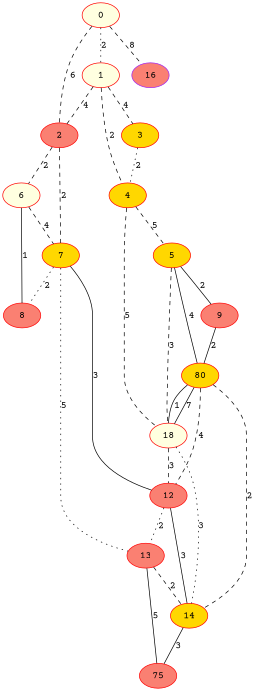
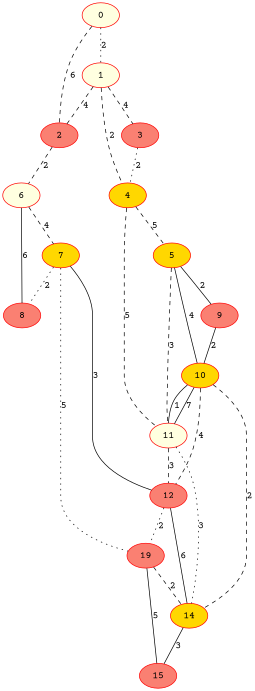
(150, 75) -> none
(140, 135) -> (140, 135)
(60, 195) -> none
(25, 255) -> (25, 255)
(200, 376) -> (200, 376)
(168, 436) -> (168, 436)
(146, 556) -> (146, 556)
(183, 556) -> (183, 556)
(158, 676) -> (158, 676)
